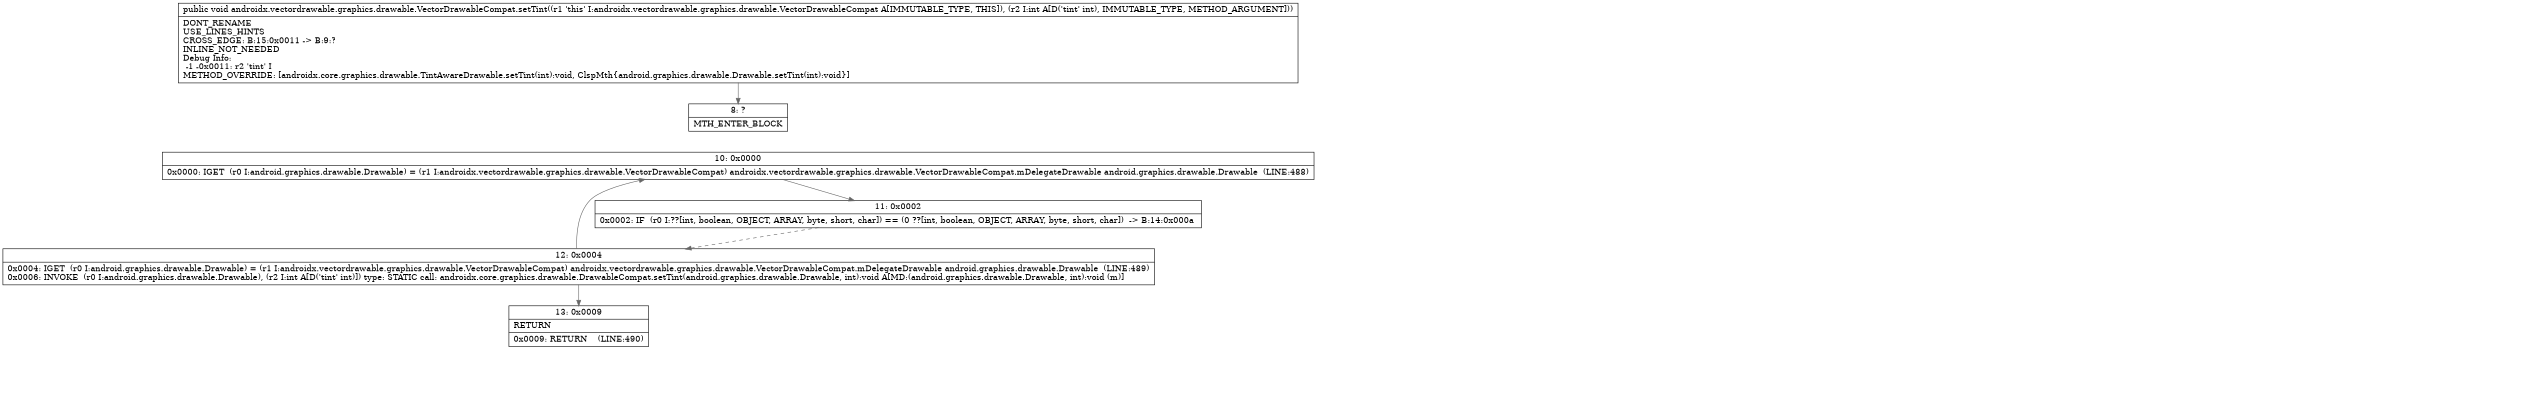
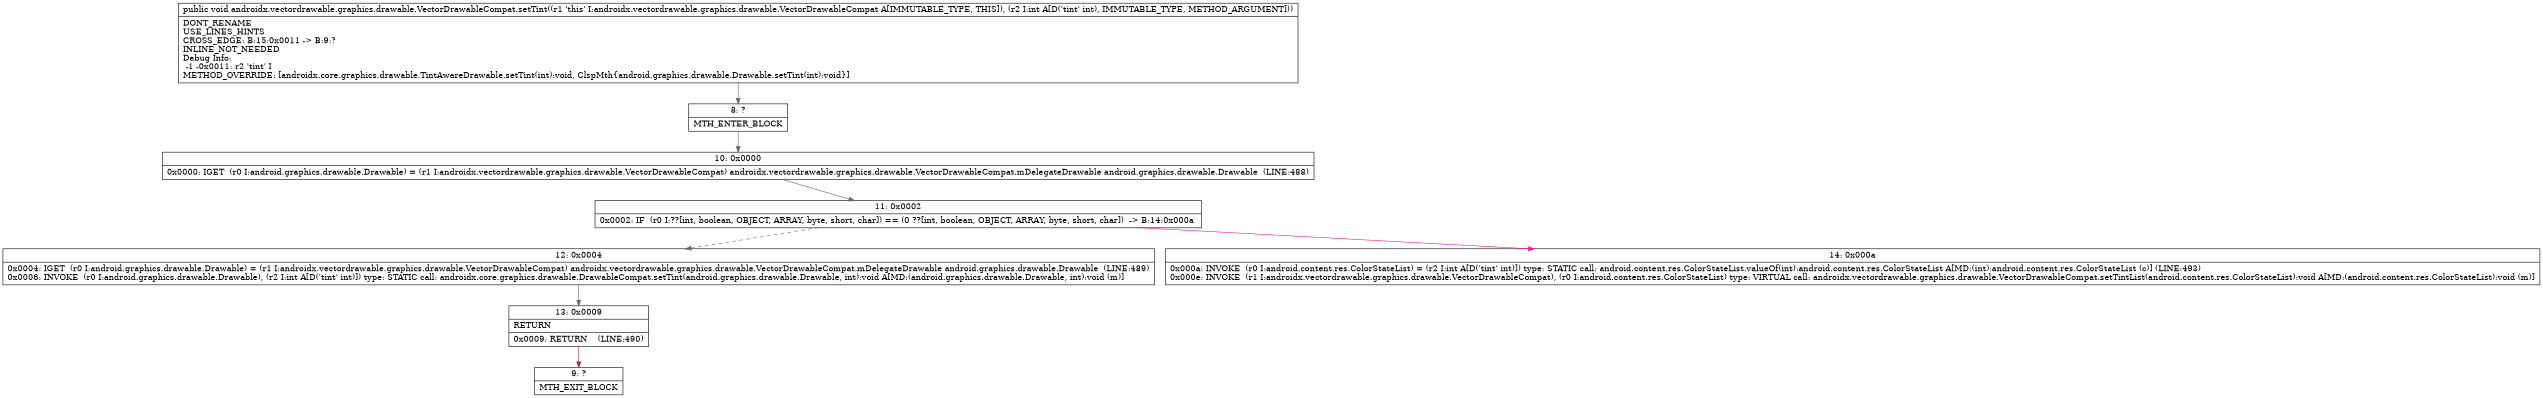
(591, 200) -> (738, 139)
none -> (1853, 267)
none -> (579, 381)
